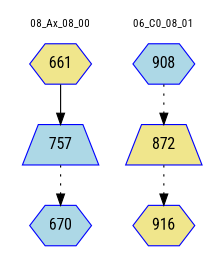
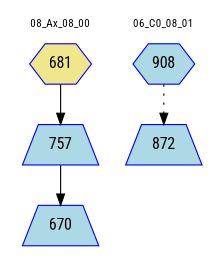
(61, 64) -> (61, 64)
(164, 145) -> (164, 145)
(61, 180) -> (61, 180)
(61, 226) -> (61, 226)
(164, 226) -> none
